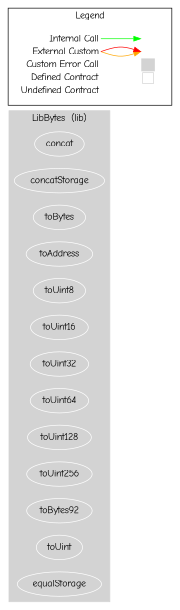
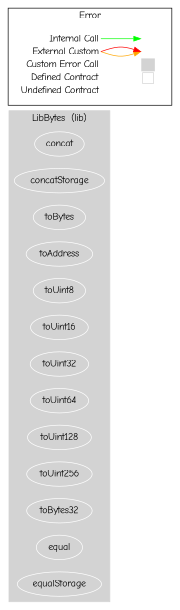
(90, 16) -> (90, 16)
(59, 511) -> (59, 511)
(59, 547) -> (59, 547)
